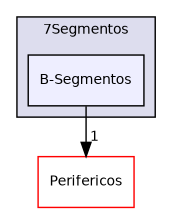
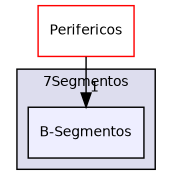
(86, 126) -> (86, 78)
